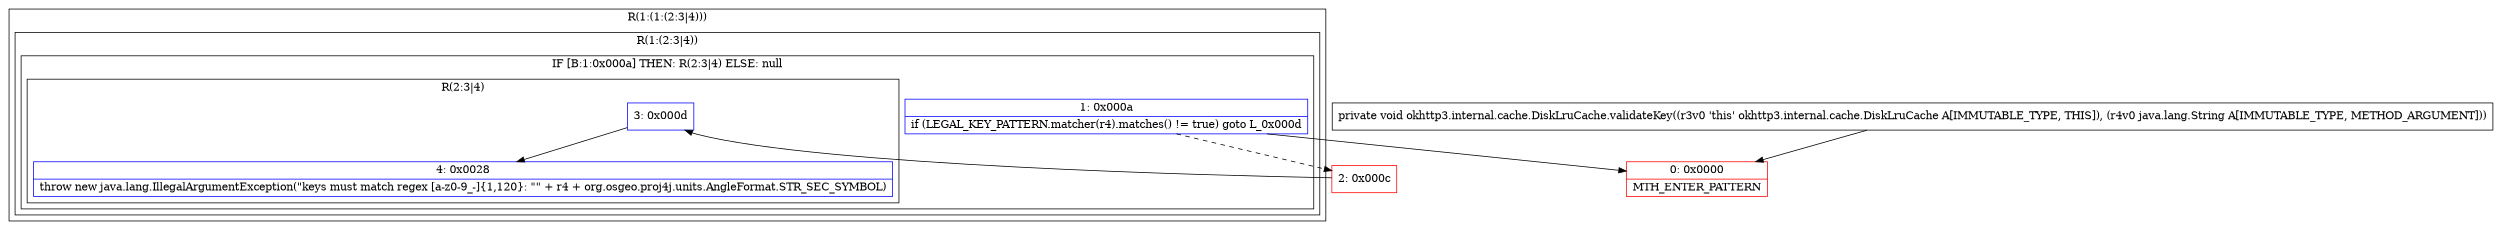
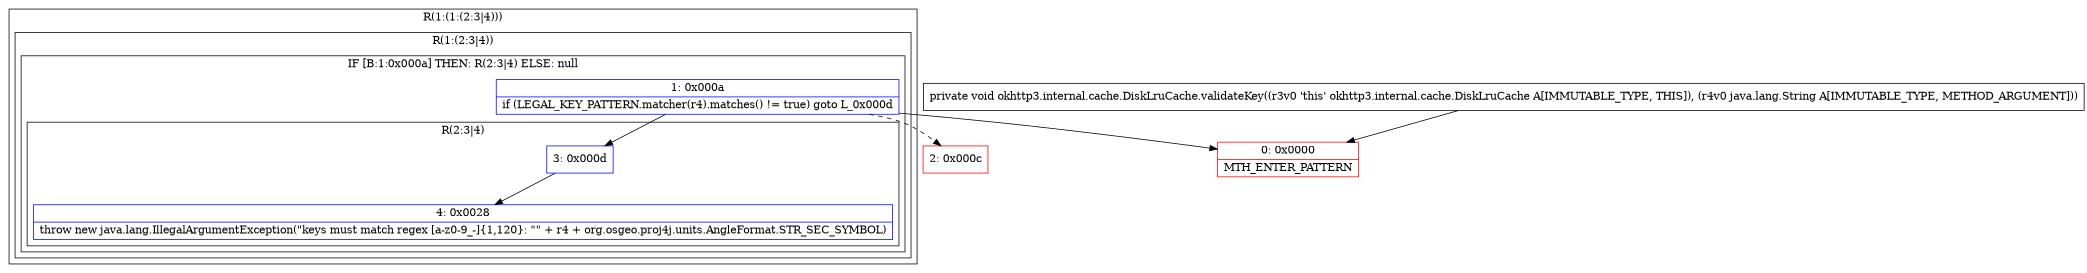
(1011, 167) -> (639, 128)
